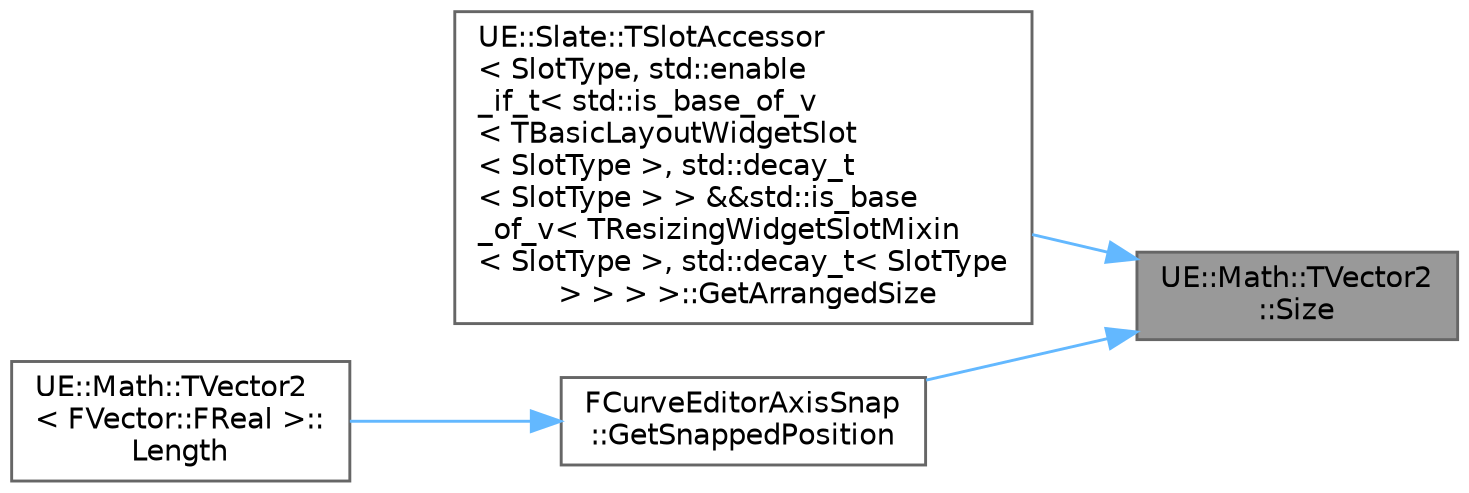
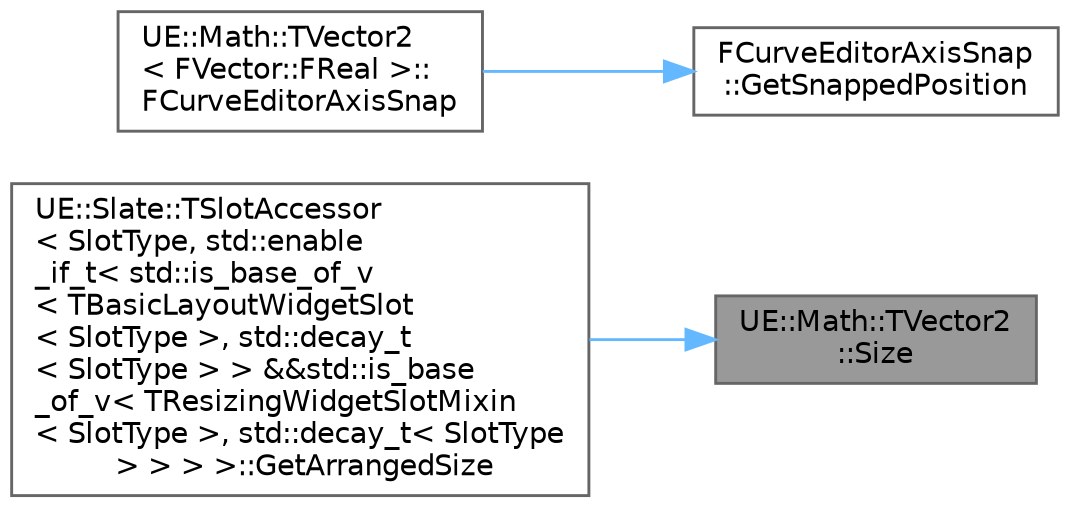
(1017, 359) -> none
(181, 421) -> (300, 71)
